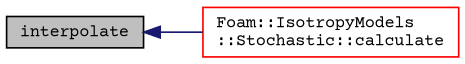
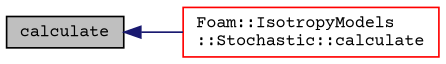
(75, 32) -> (65, 32)
